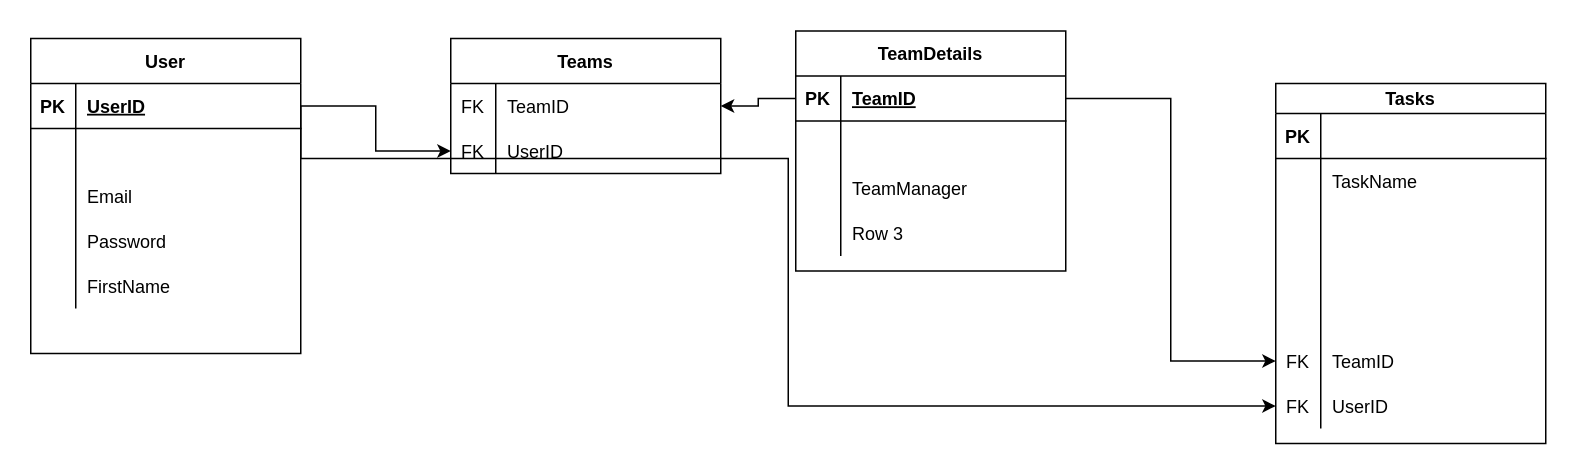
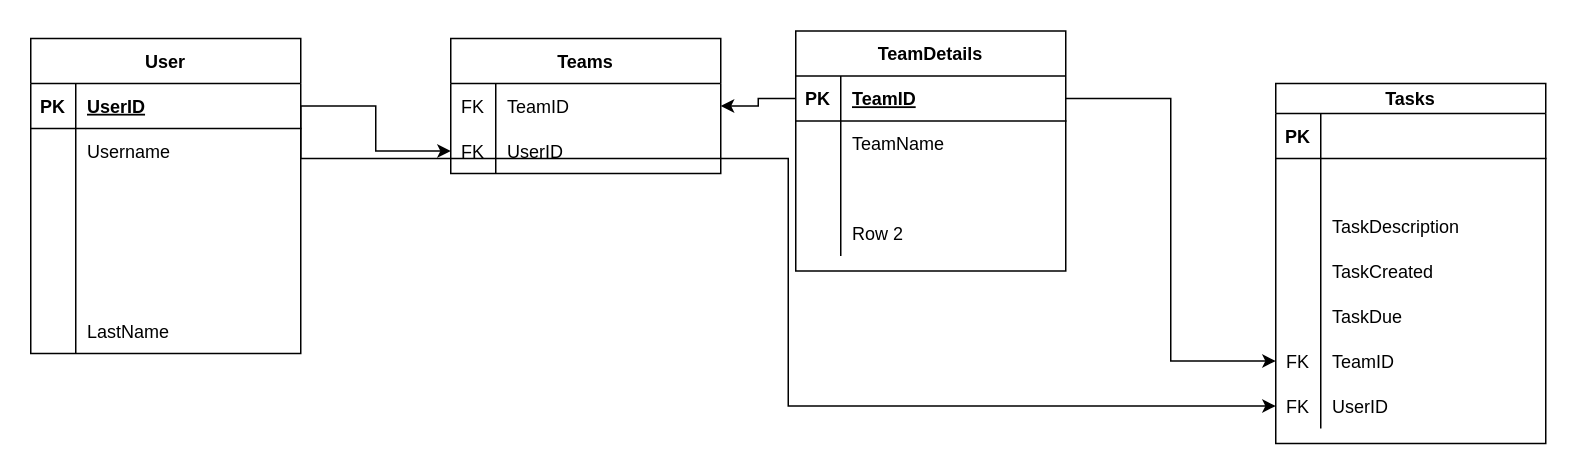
none -> (953, 143)
none -> (188, 151)
(1433, 181) -> none
(953, 188) -> none
(188, 196) -> none
none -> (1433, 226)
(875, 234) -> (875, 234)
(188, 241) -> none
none -> (1433, 271)
(188, 286) -> none
none -> (1433, 316)
none -> (188, 331)
